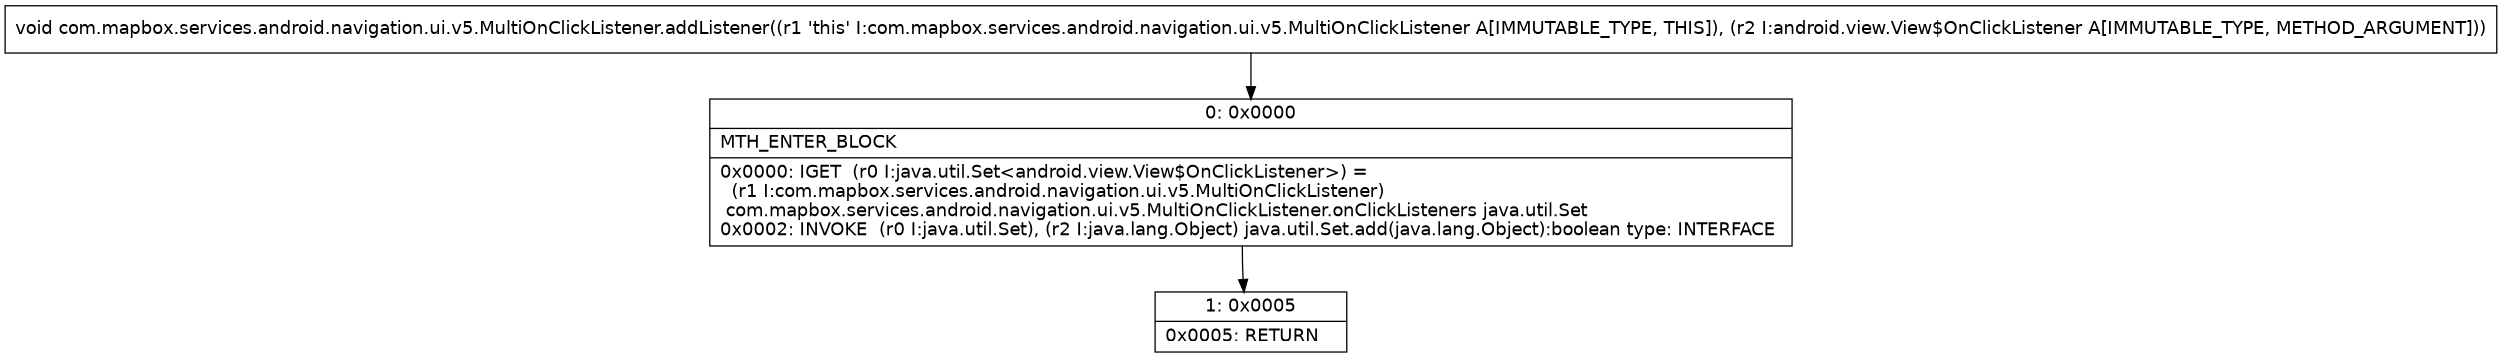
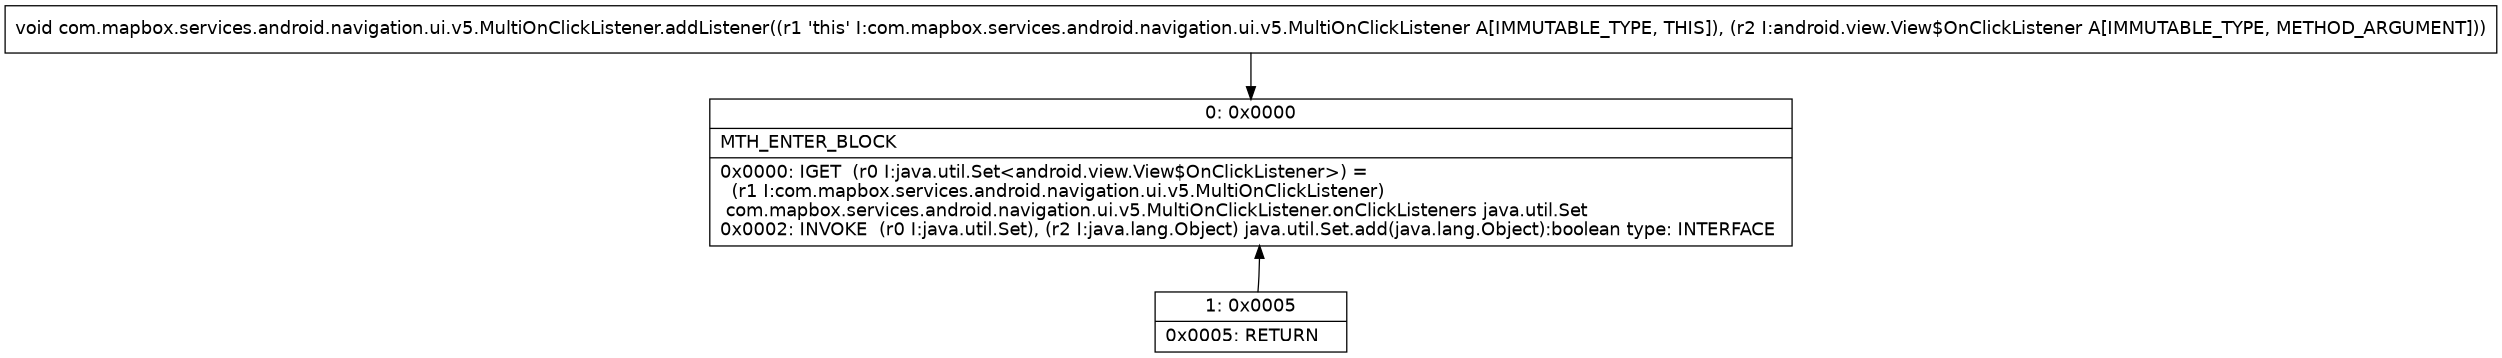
(1242, 263) -> (1259, 275)
